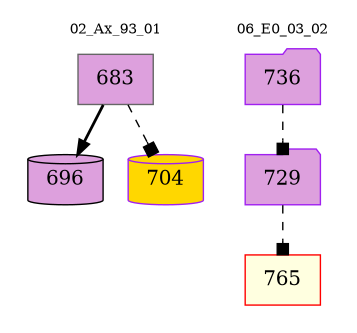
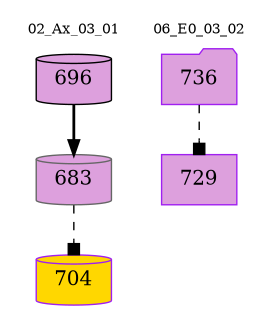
(116, 30) -> (74, 30)
(116, 79) -> (74, 180)
(94, 123) -> (74, 123)
(283, 180) -> (199, 180)
(283, 280) -> none
